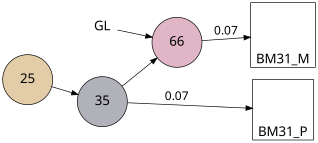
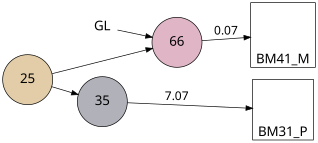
(283, 35) -> (283, 35)
(137, 74) -> (99, 62)
(177, 97) -> (177, 97)
